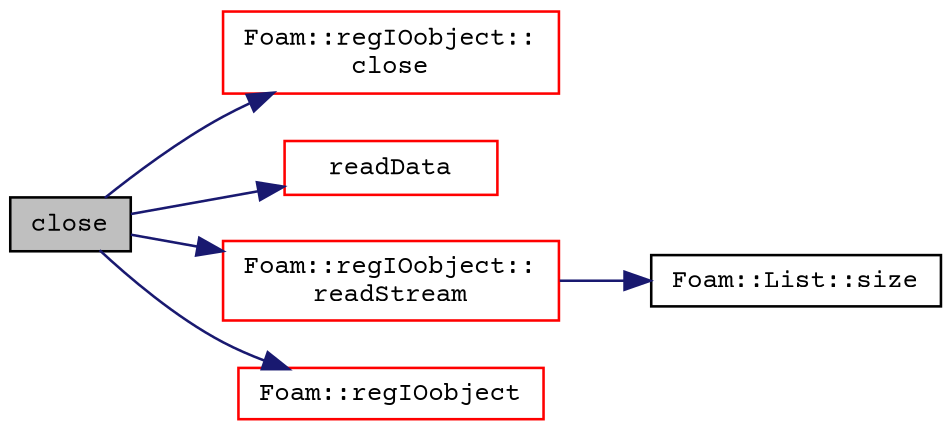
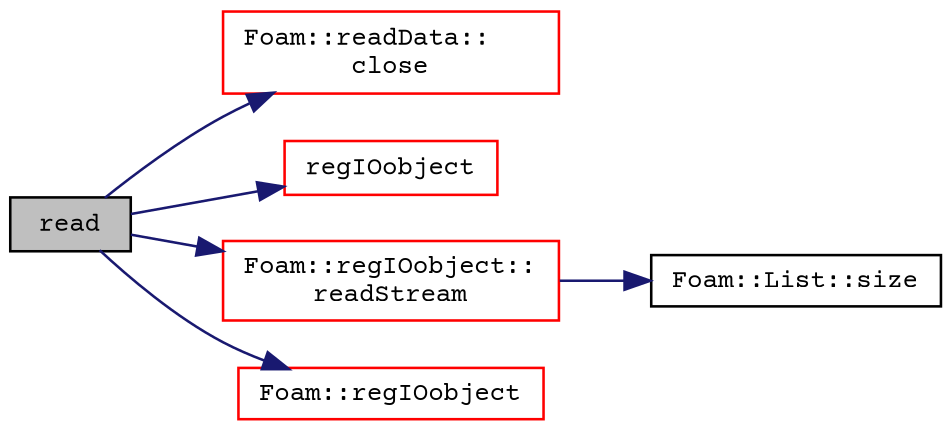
(391, 53) -> (391, 53)
(391, 168) -> (391, 168)
(71, 224) -> (71, 224)
